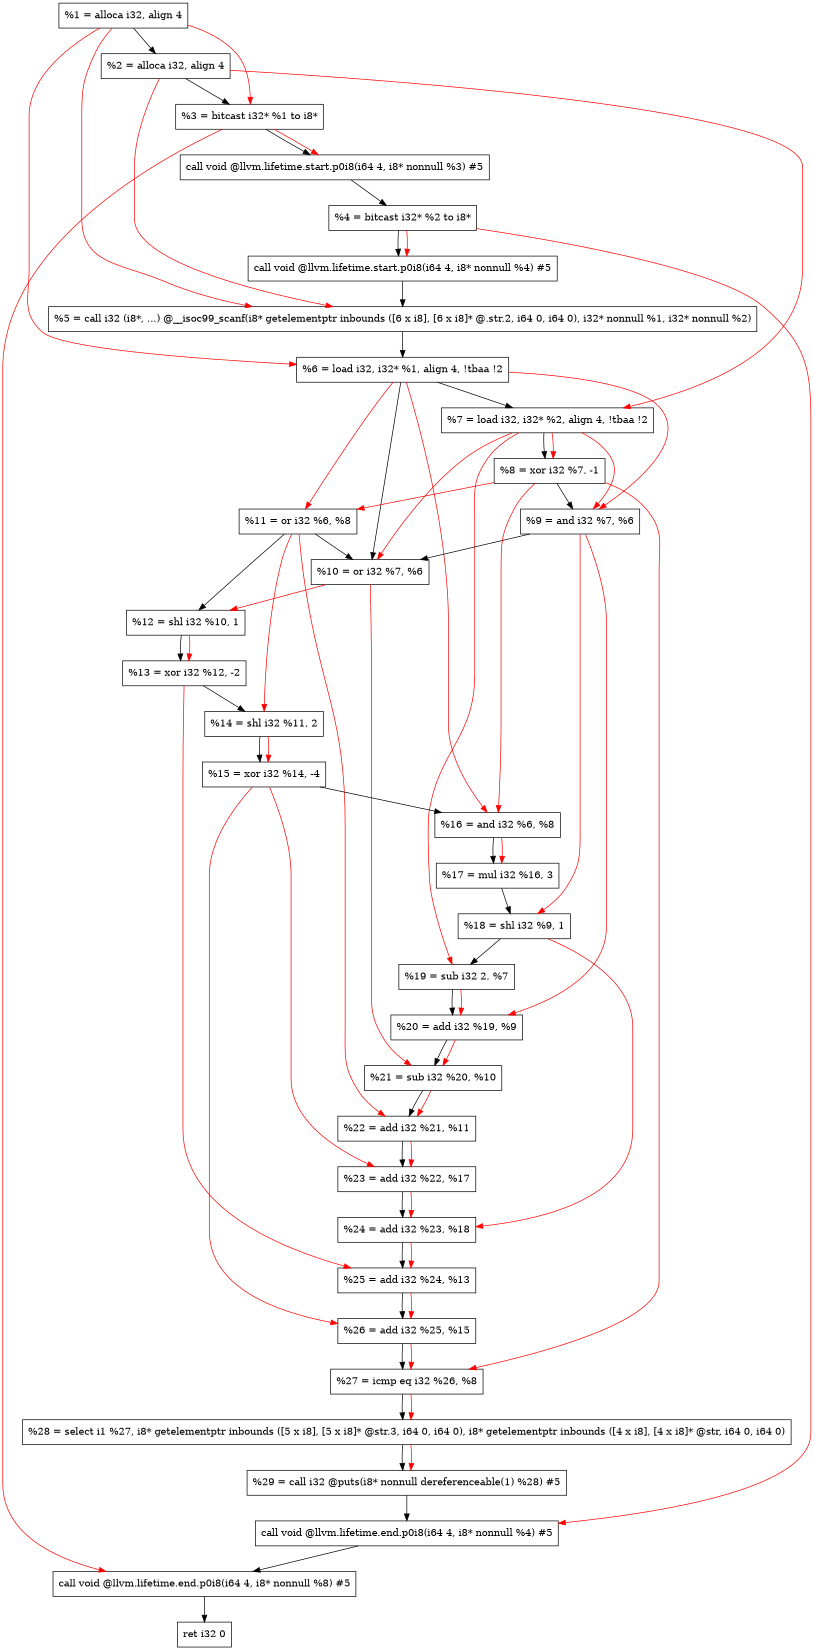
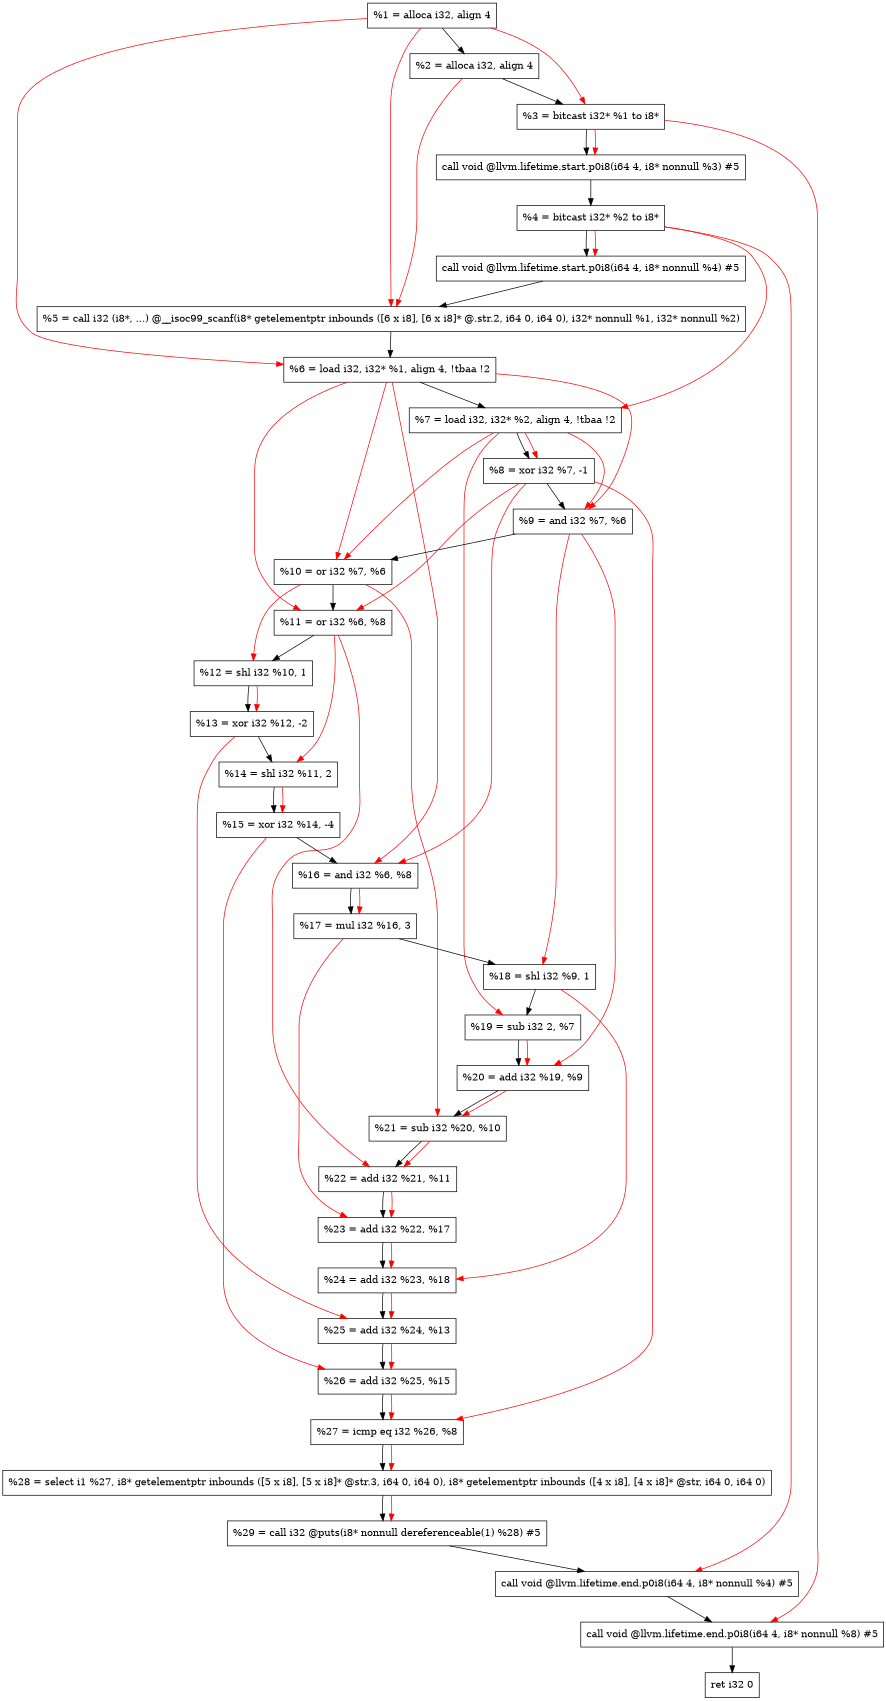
(691, 119) -> (759, 320)
(387, 468) -> (362, 468)
(331, 545) -> (333, 594)
(291, 992) -> (299, 1079)
